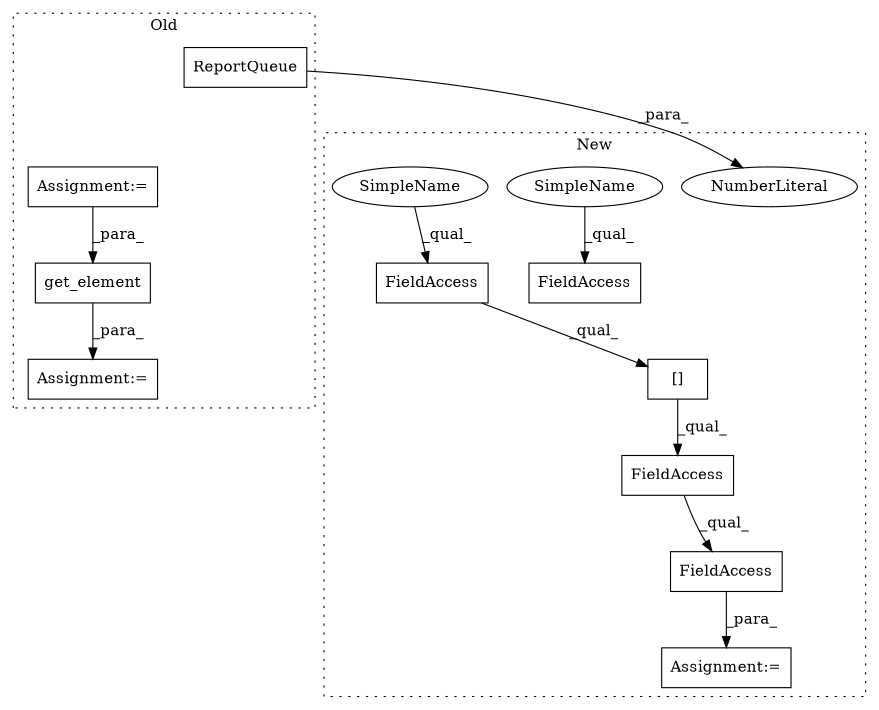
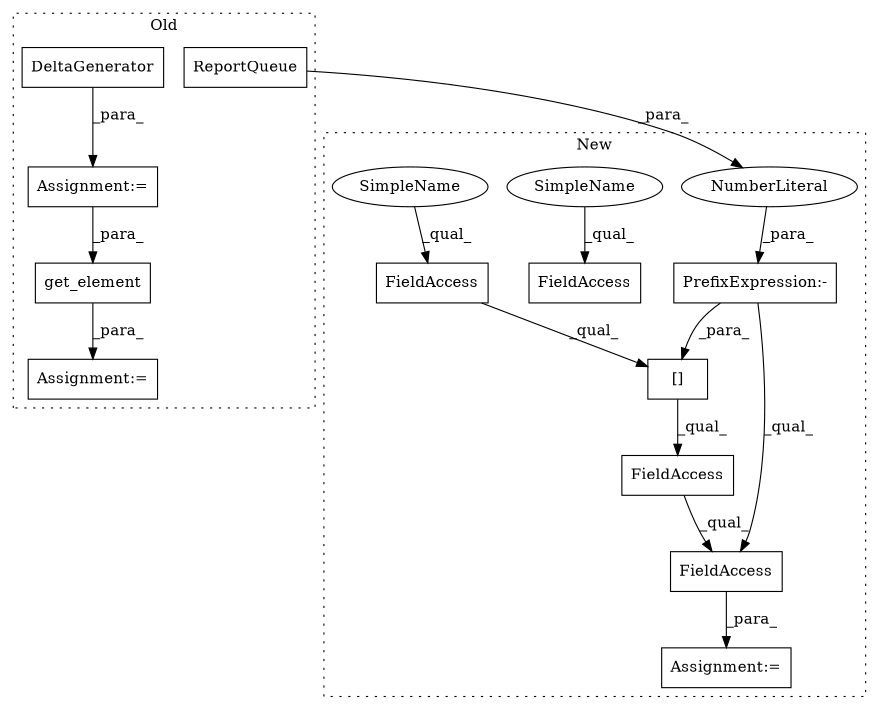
none -> (93, 67)
none -> (755, 283)
